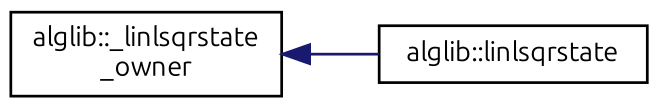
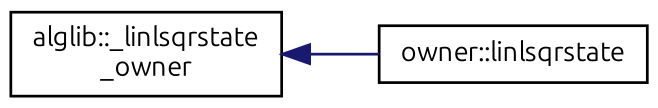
(513, 54) -> (513, 54)
